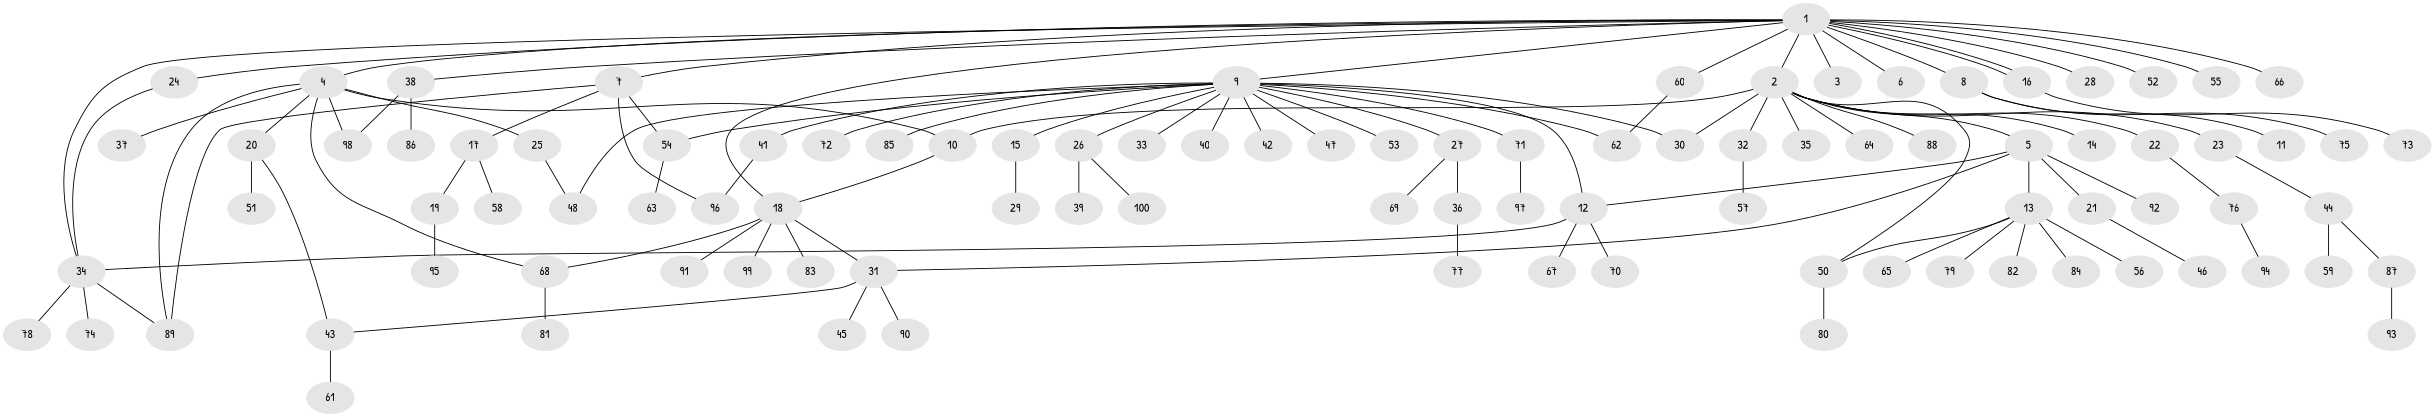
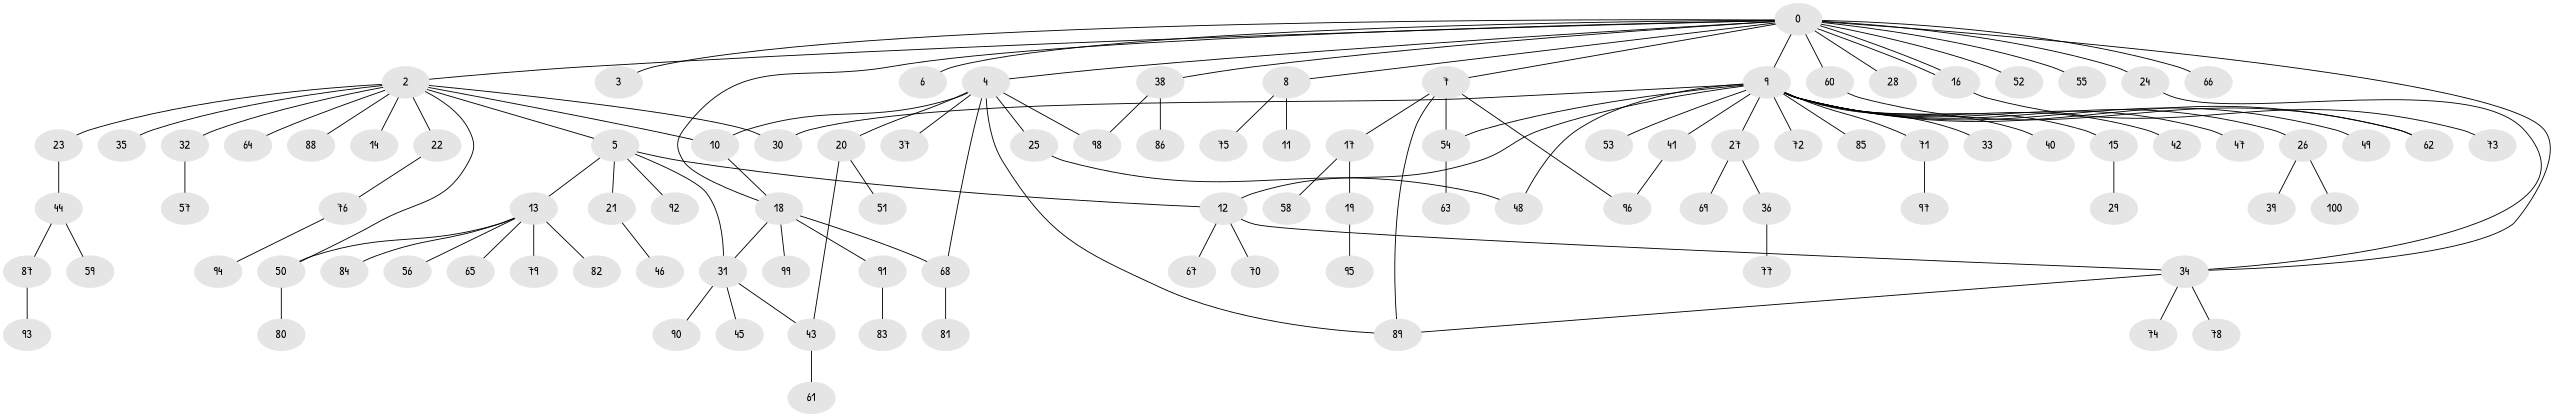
(1806, 19) -> (1798, 19)
none -> (2366, 145)
(794, 240) -> (883, 303)
